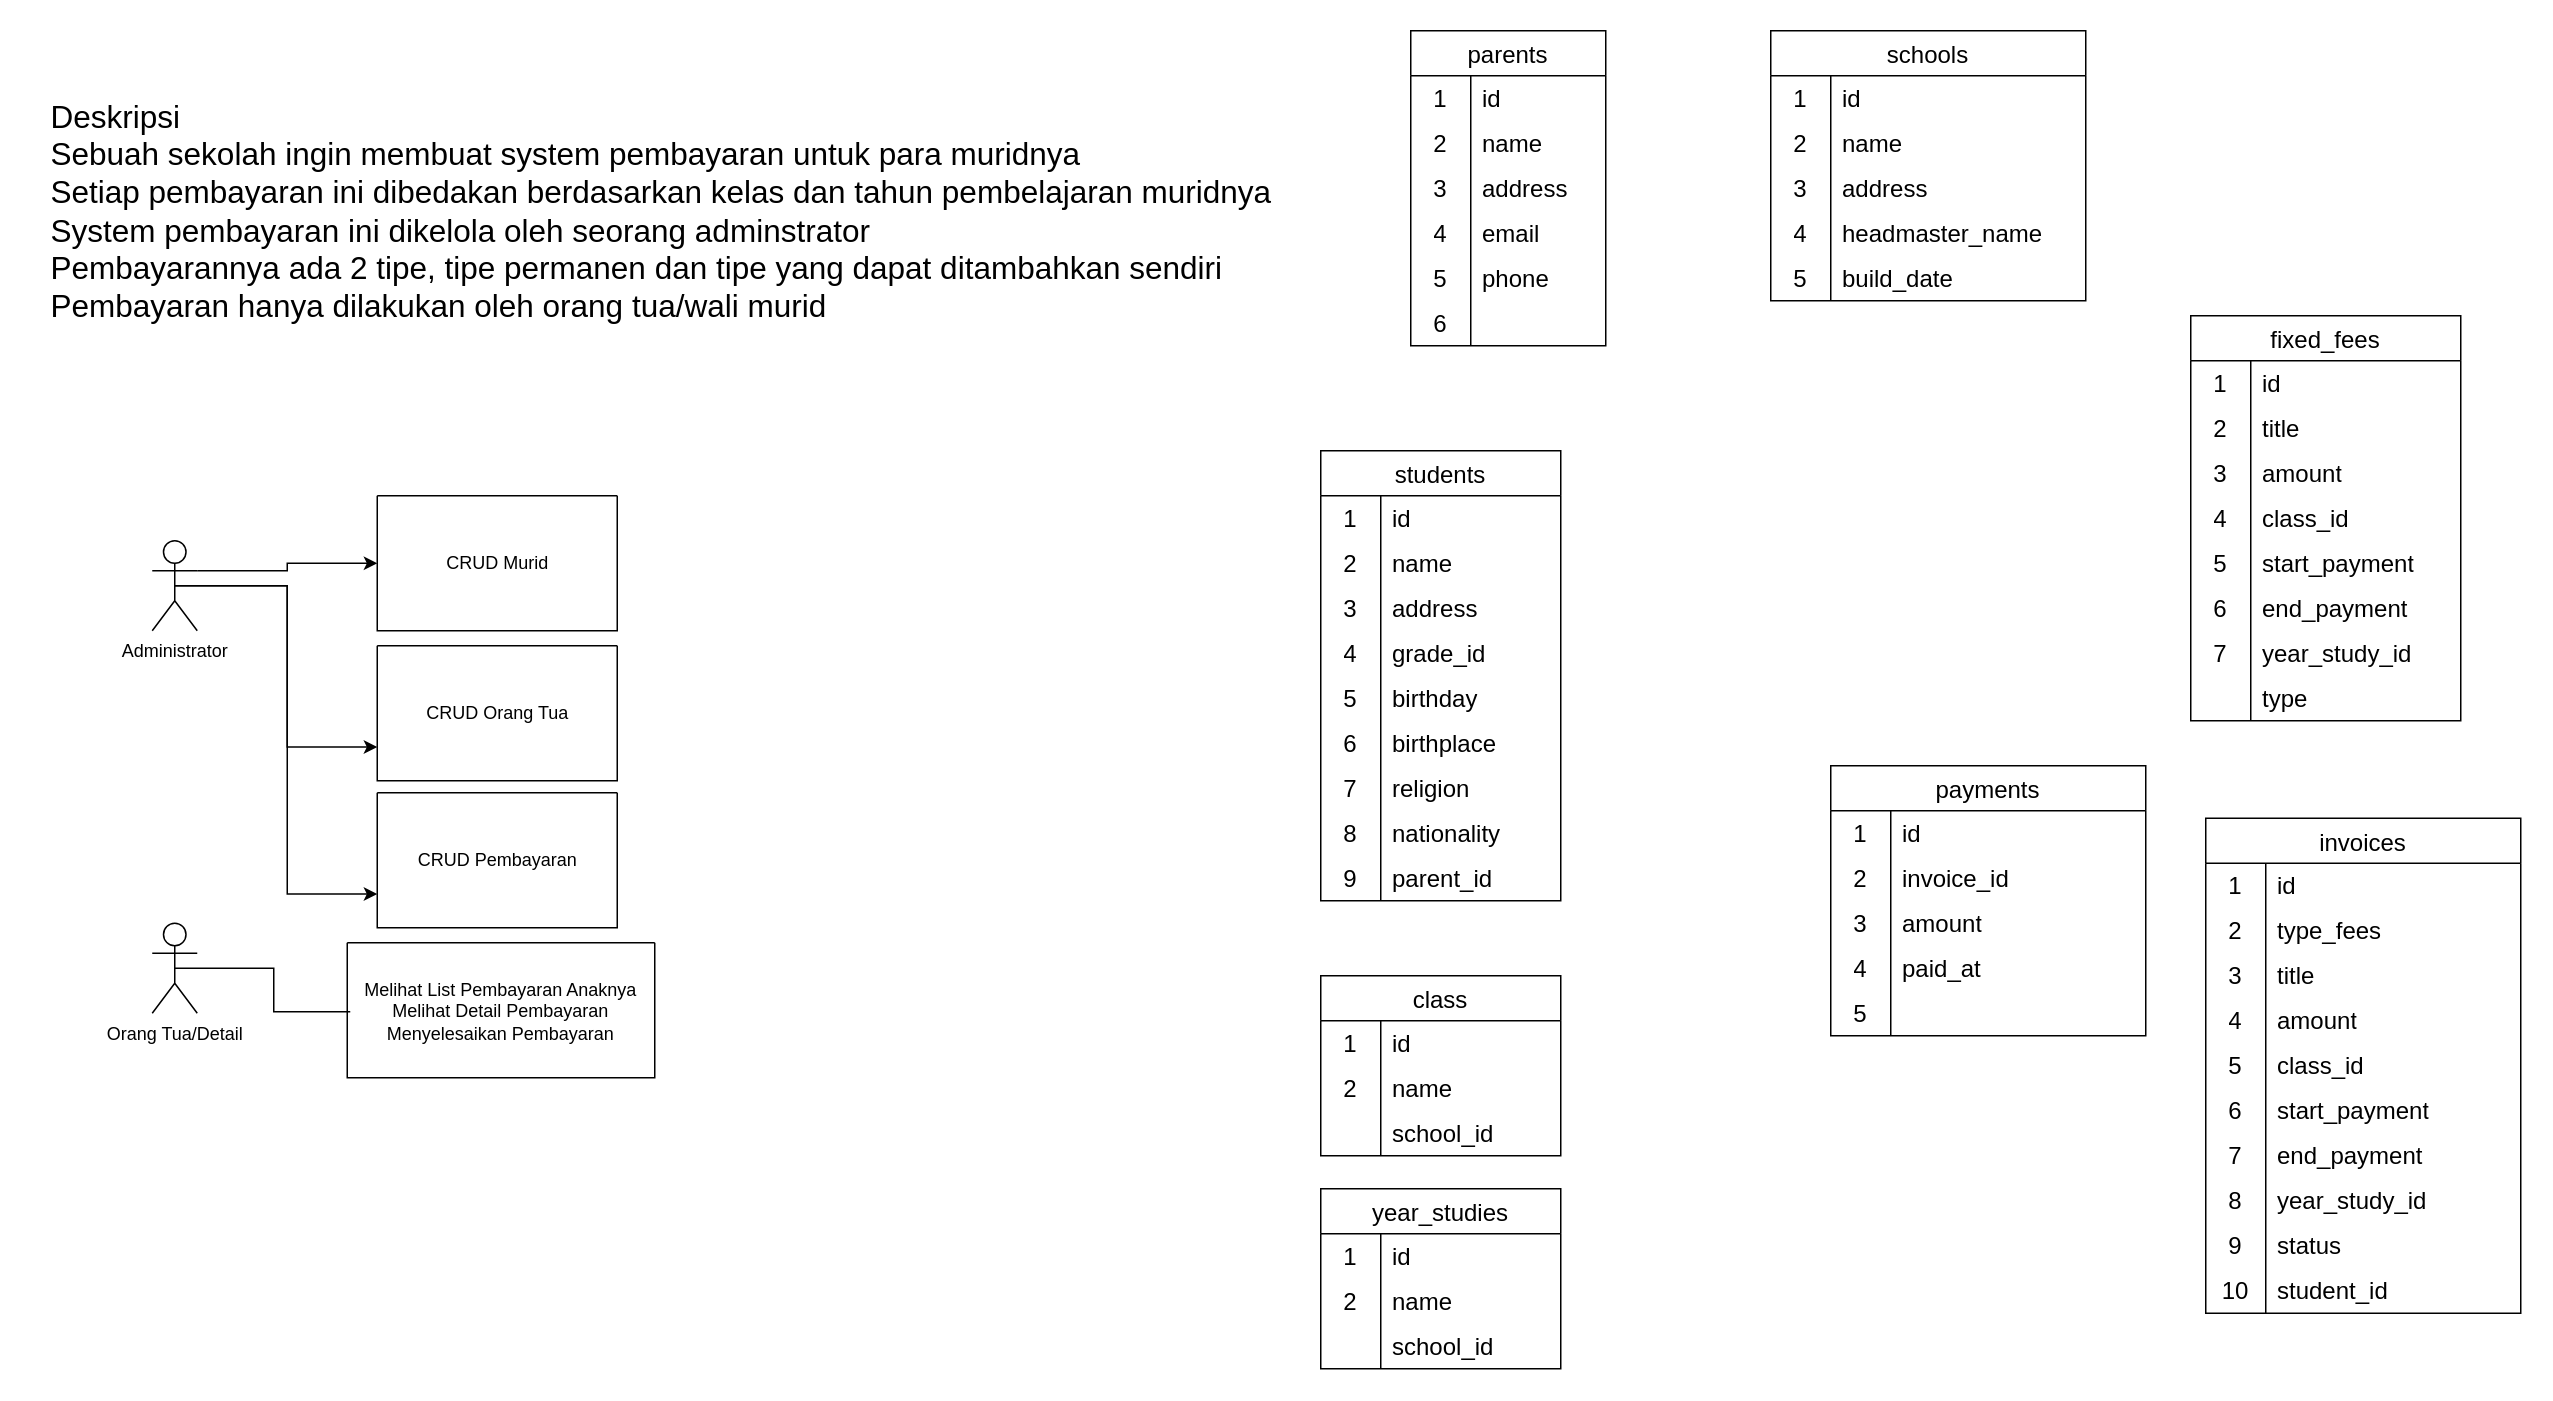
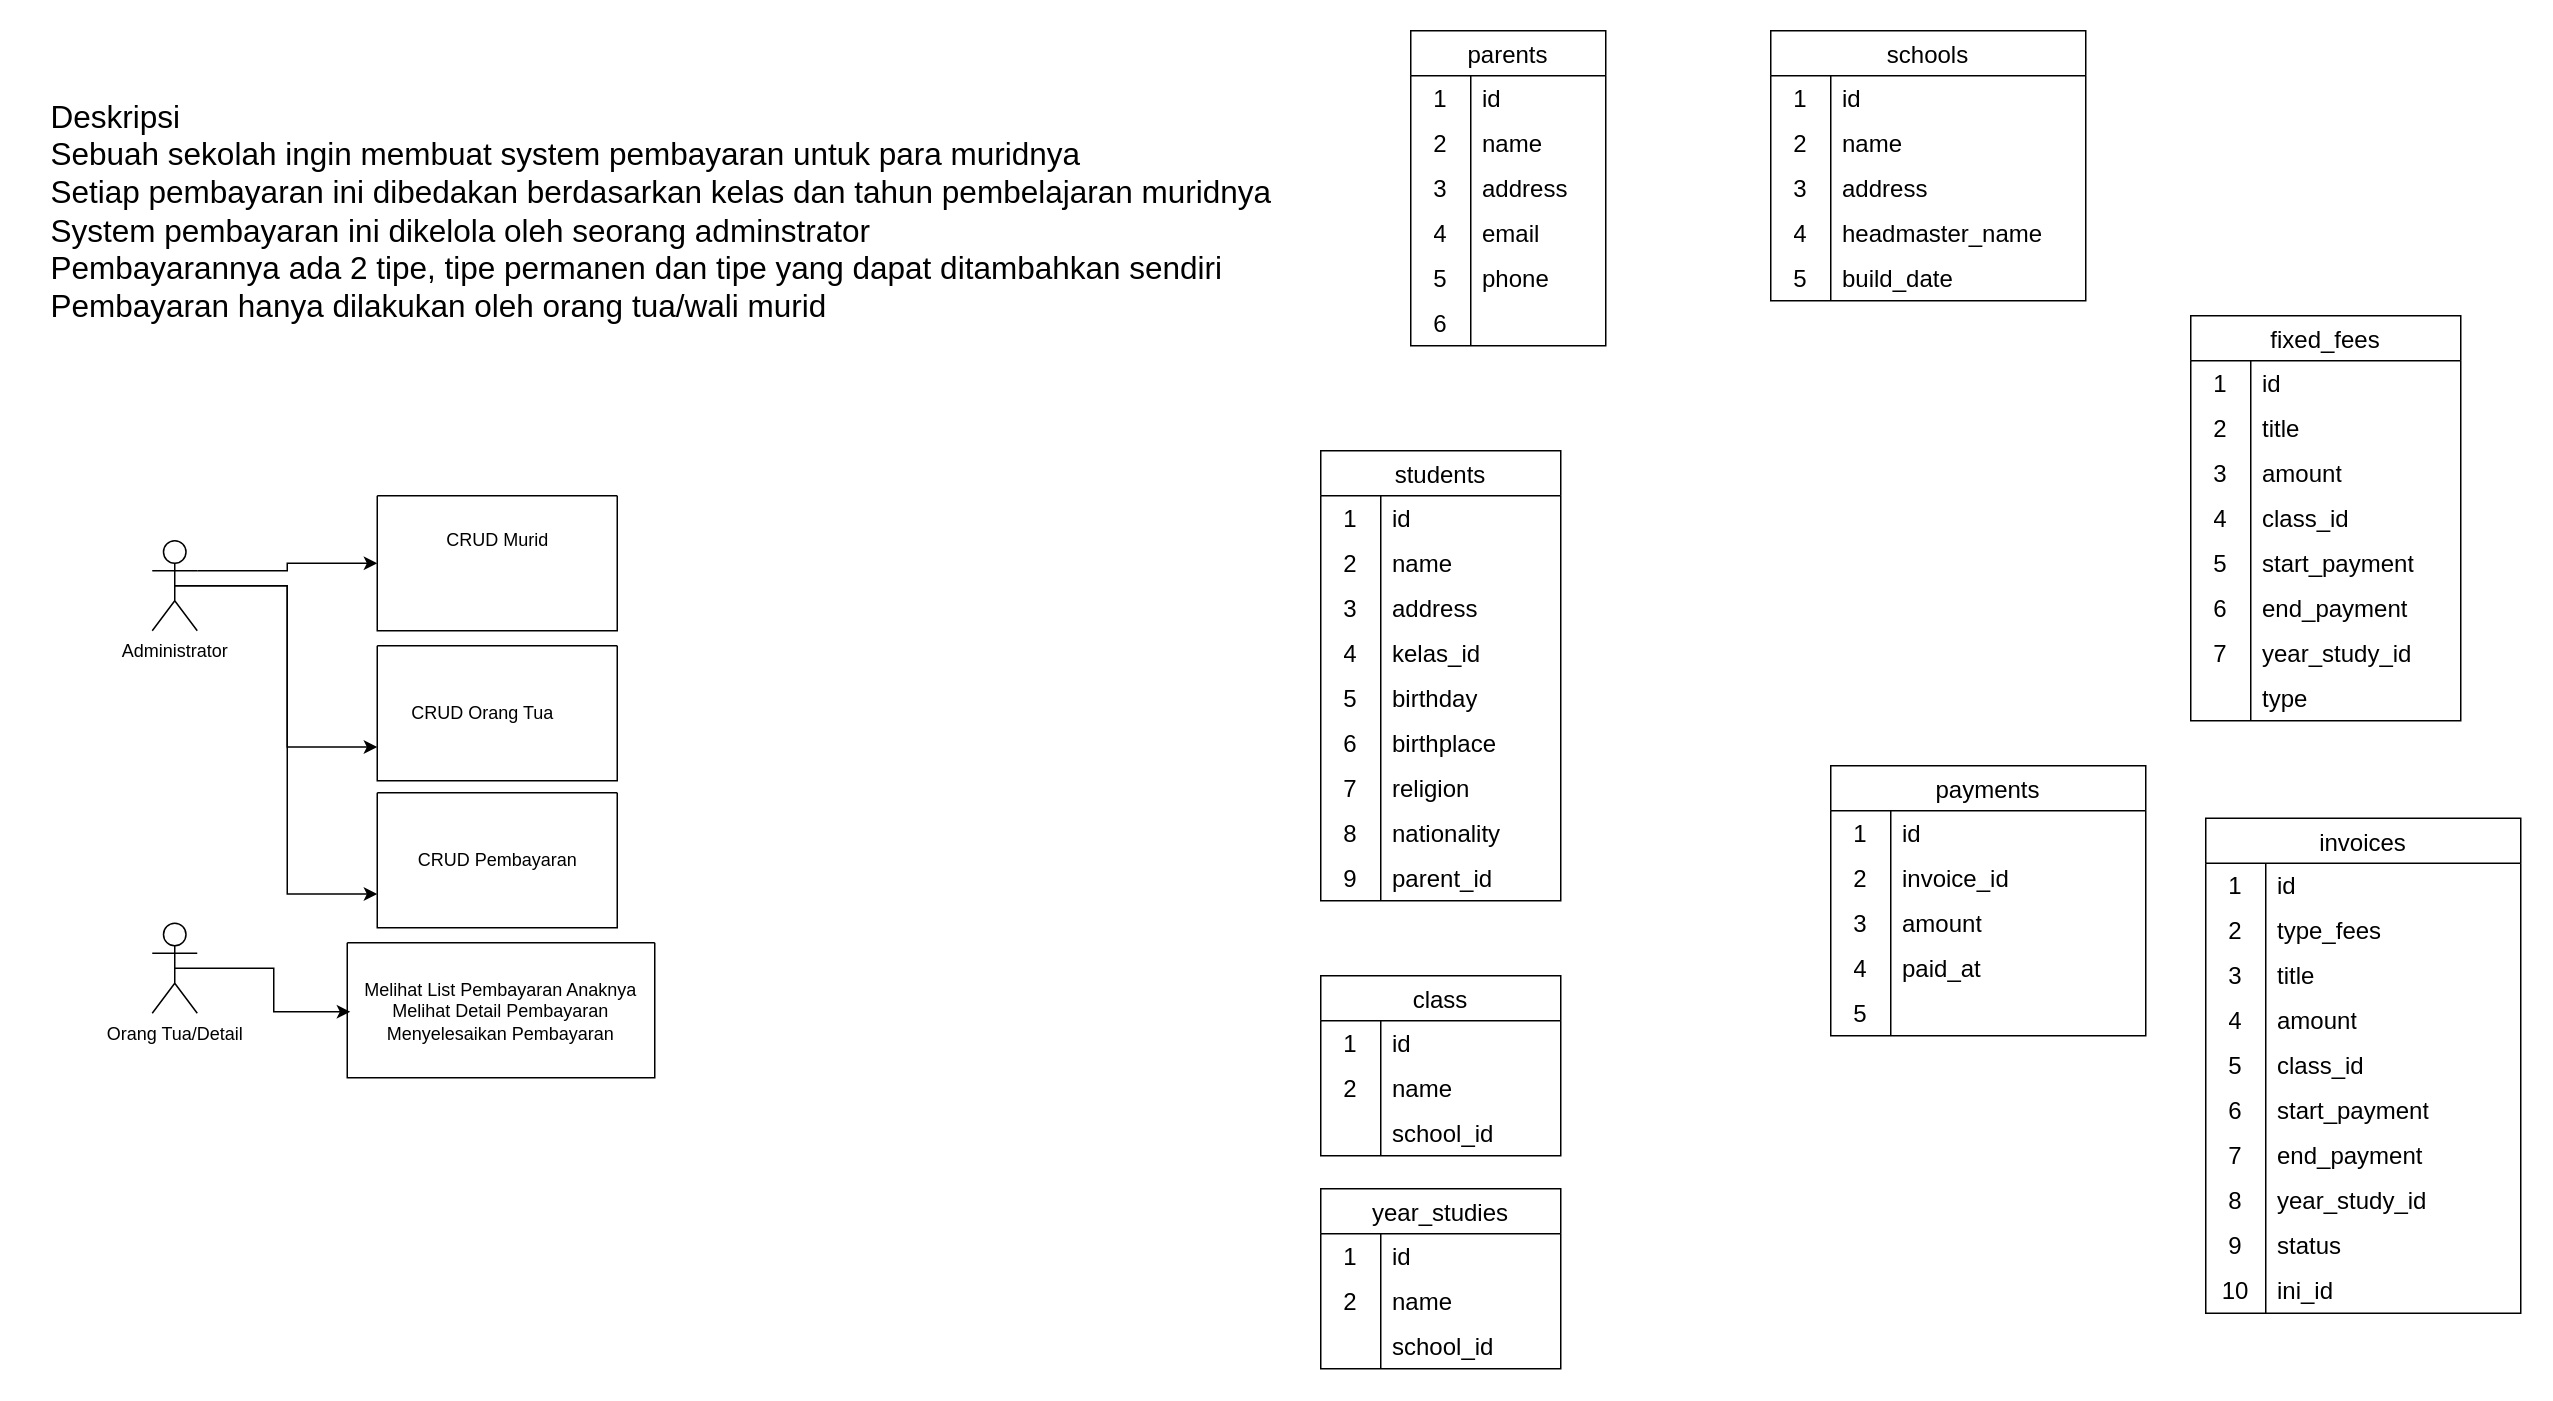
(497, 563) -> (497, 541)
(1443, 653) -> (1440, 653)
(497, 713) -> (482, 713)
(341, 1012) -> (339, 1012)
(2342, 1291) -> (2309, 1291)
